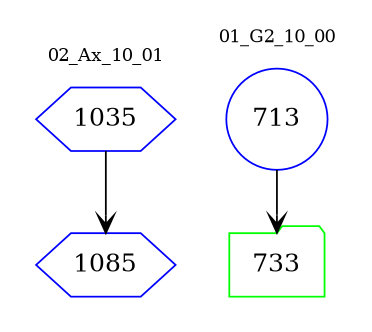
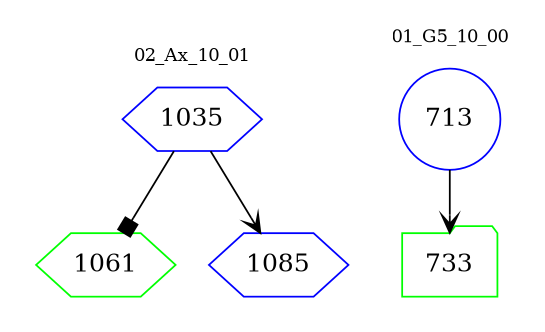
(278, 38) -> (451, 38)
none -> (106, 265)
